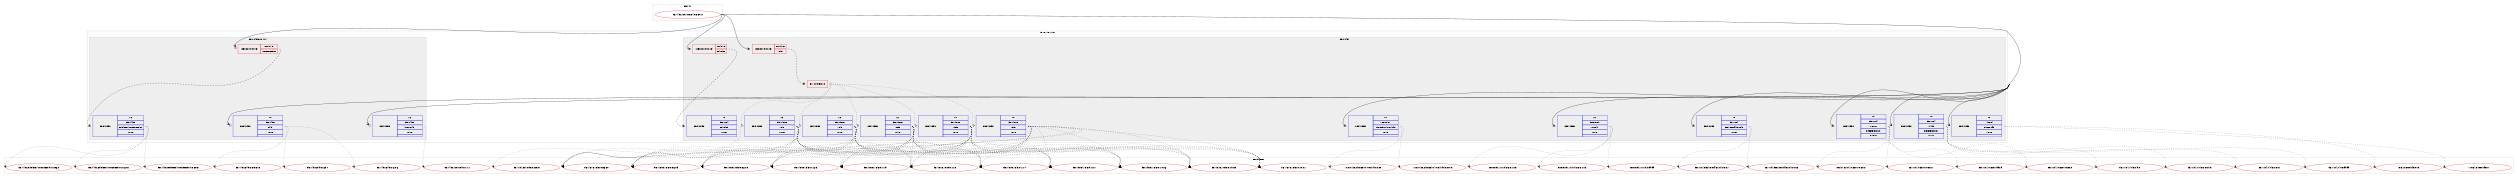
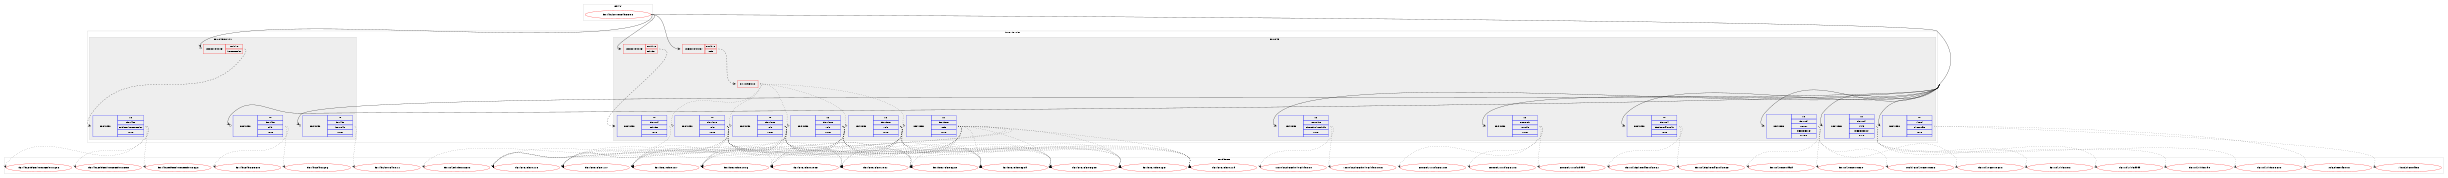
(318, 168) -> none
